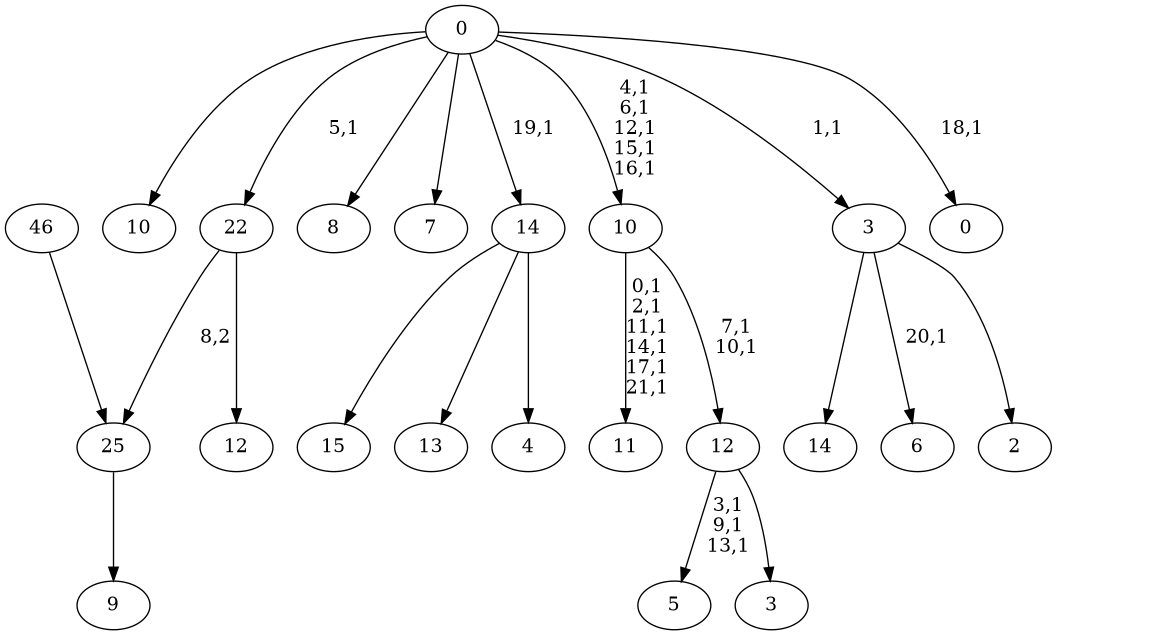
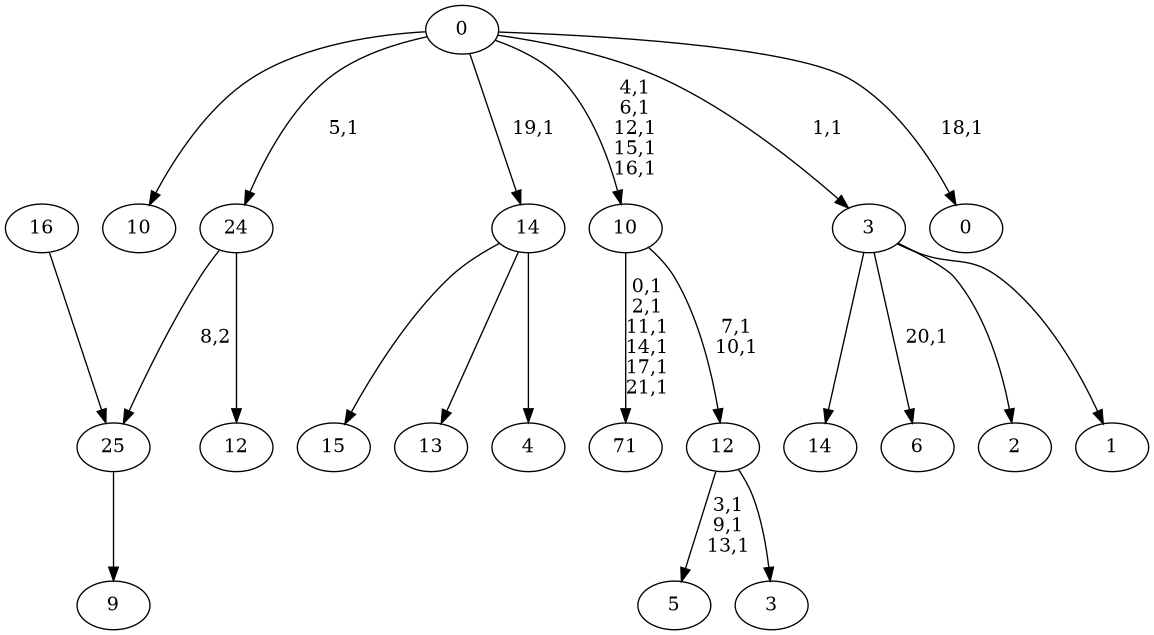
(42, 228) -> (42, 228)
(236, 228) -> (236, 228)
(334, 228) -> none
(431, 228) -> none
(626, 447) -> (626, 447)
none -> (1112, 447)
